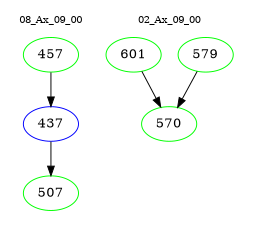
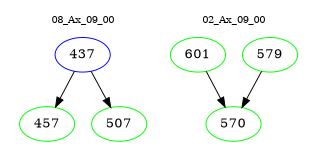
(51, 85) -> (67, 85)
